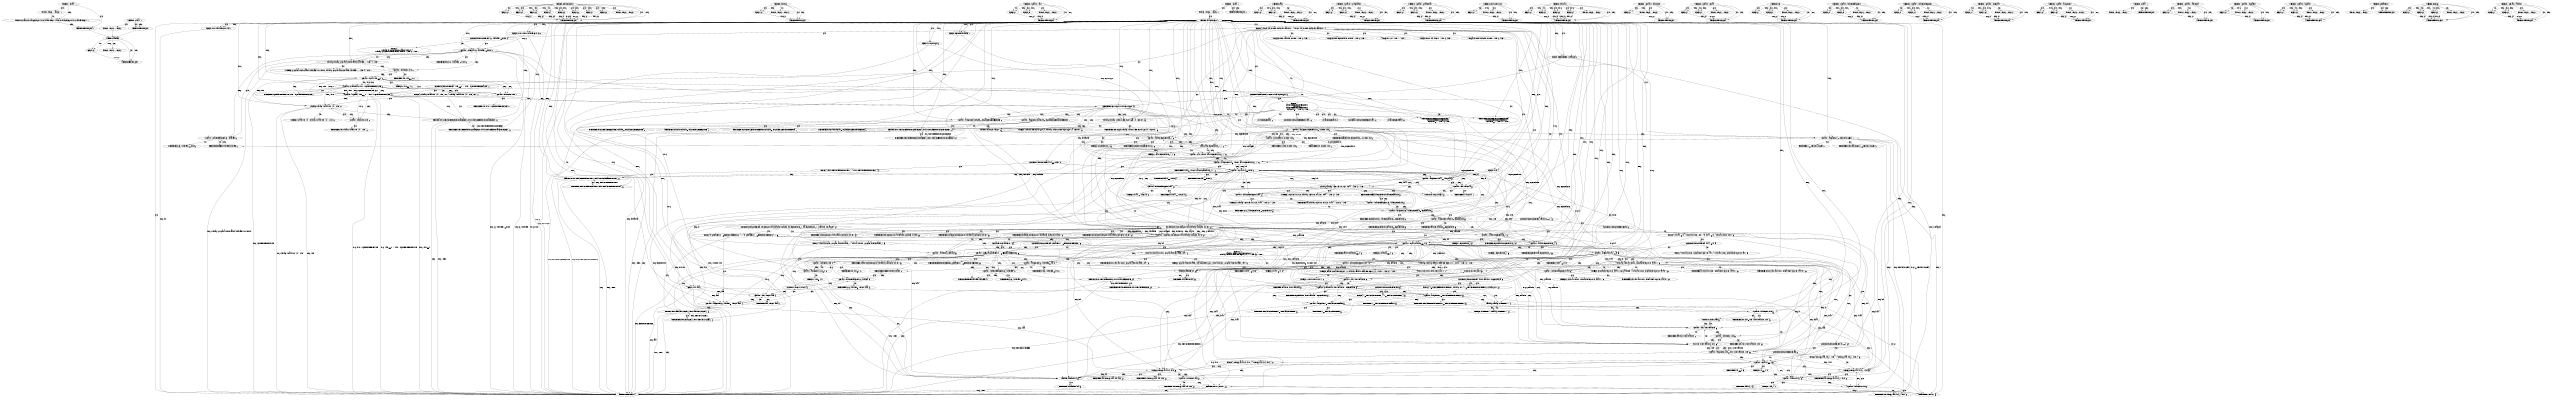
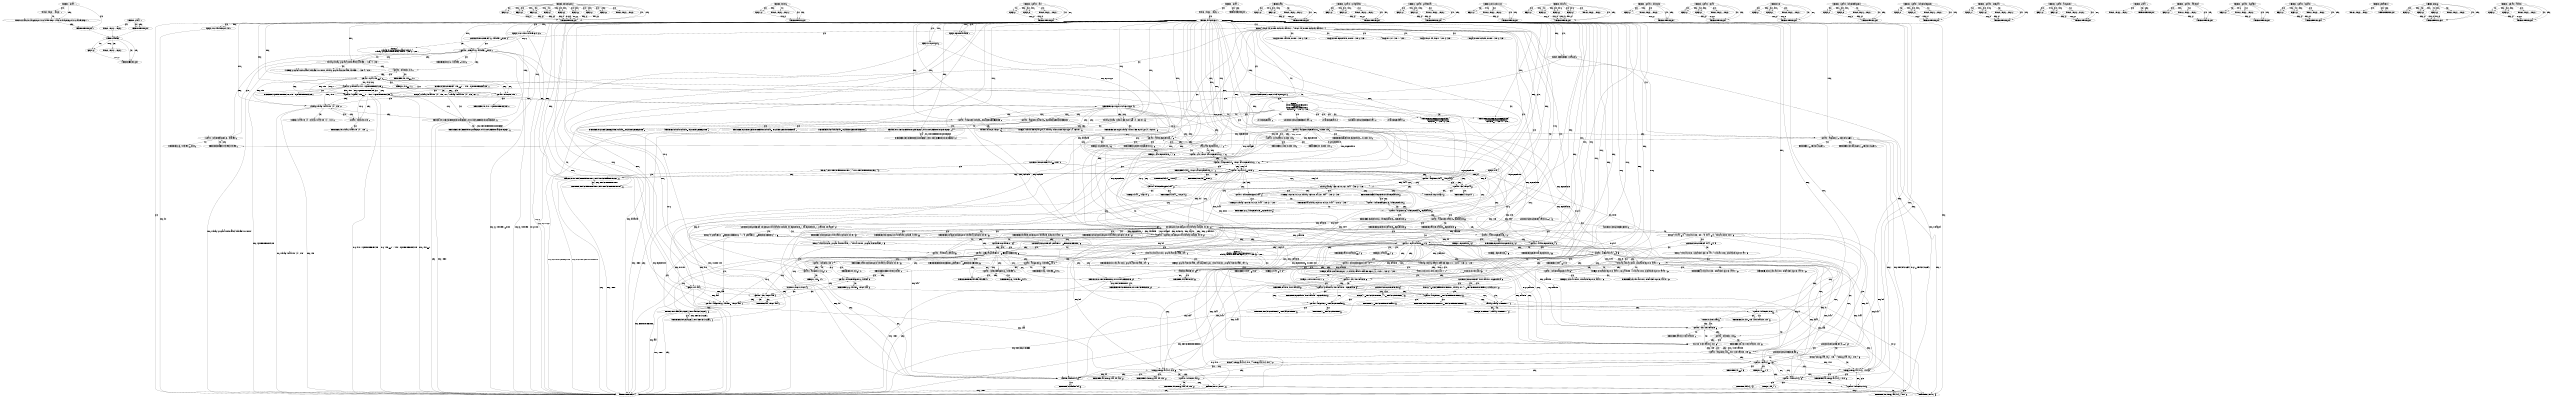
(1417, 300) -> (1417, 300)
